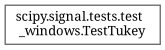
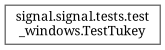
(83, 25) -> (83, 25)
